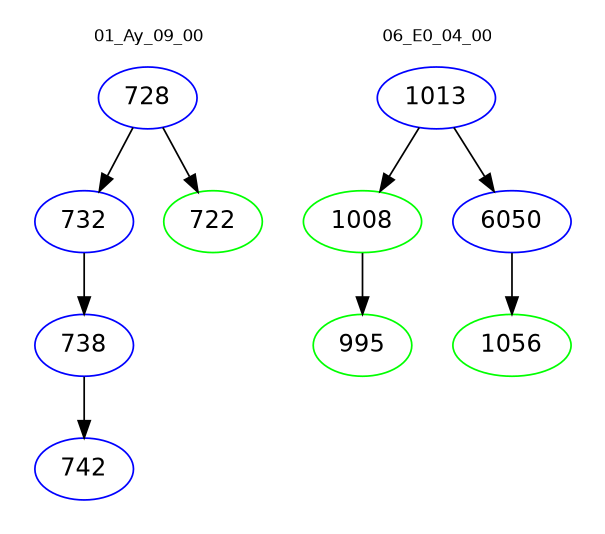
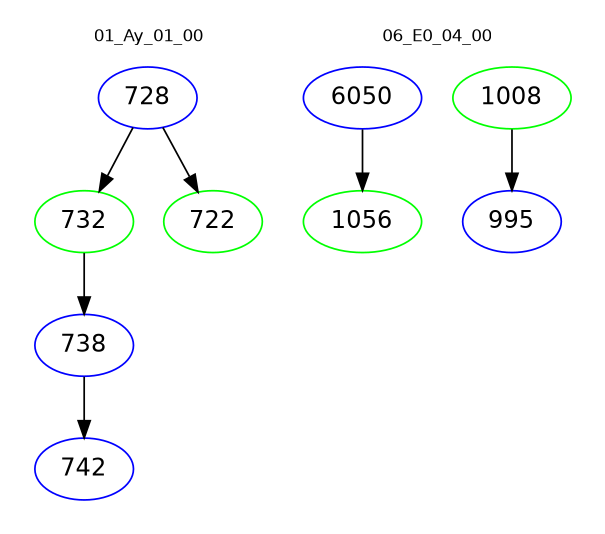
(149, 37) -> (149, 37)
(436, 98) -> none
(84, 222) -> (84, 222)
(363, 345) -> (512, 222)
